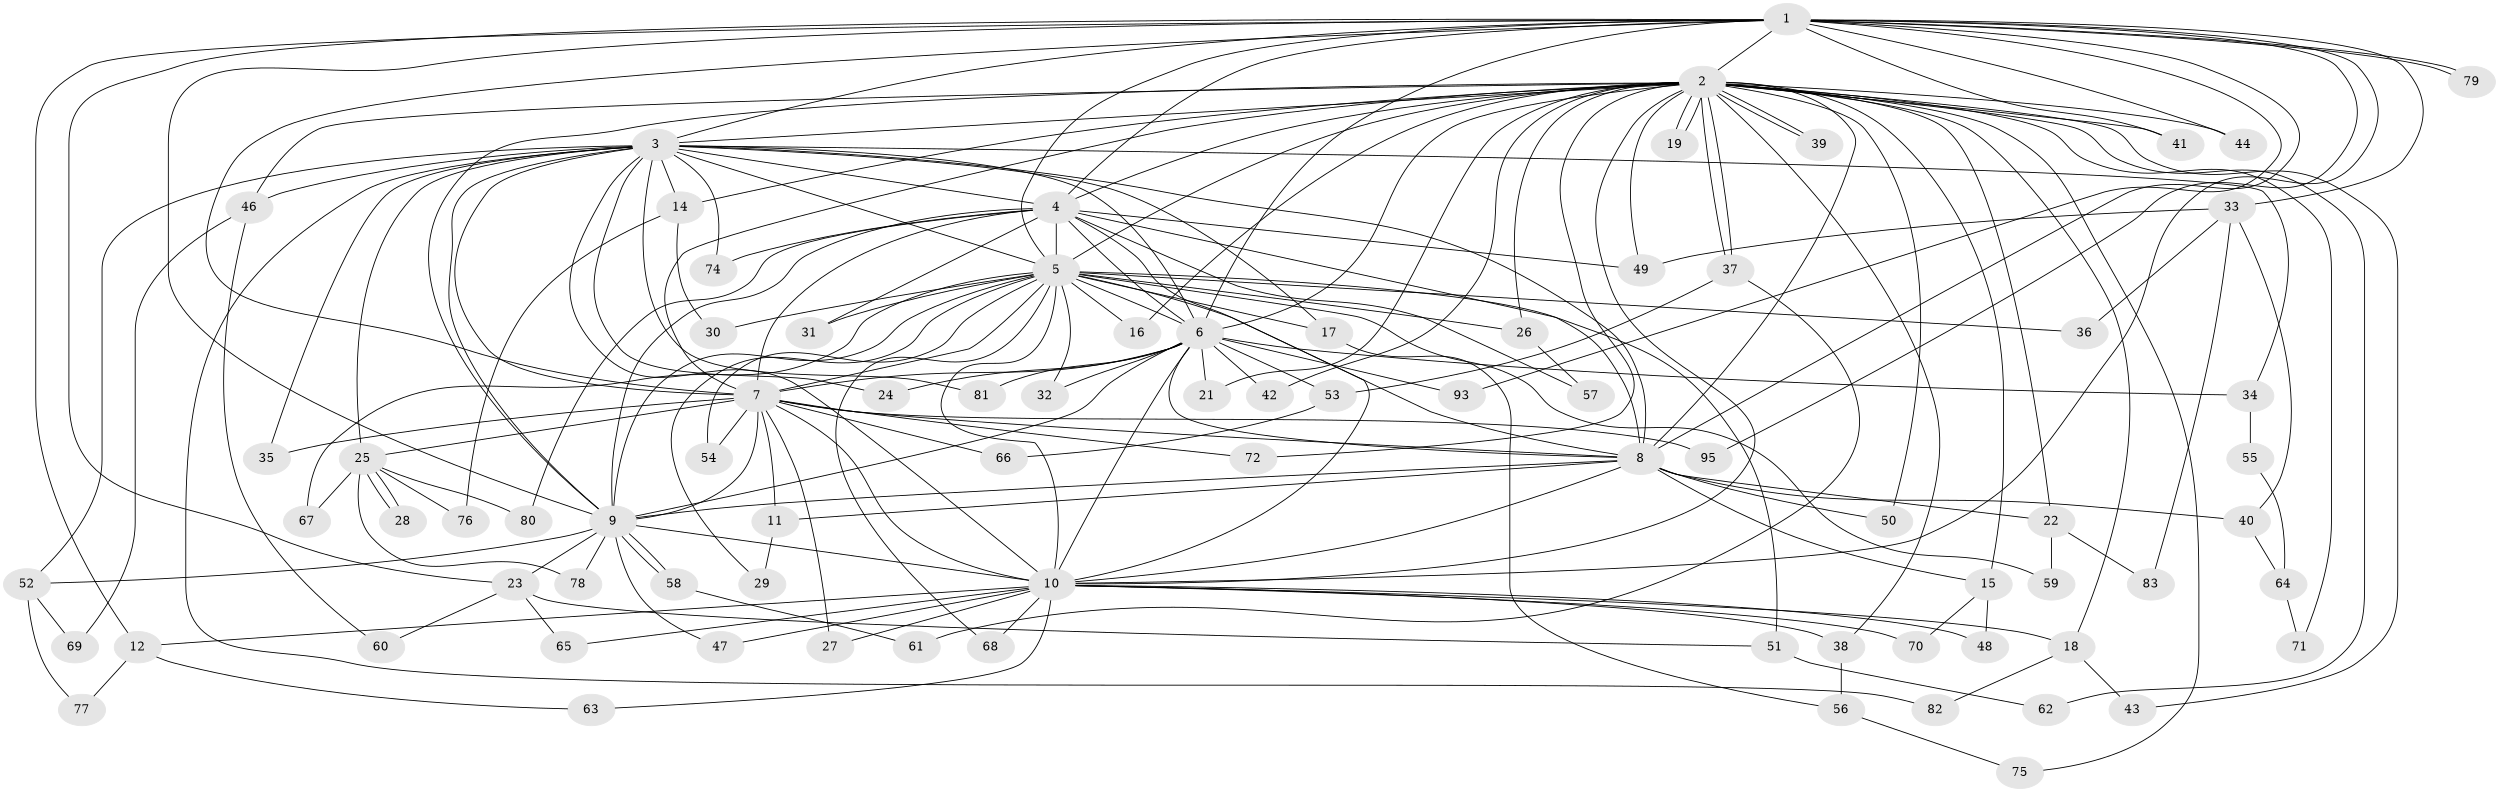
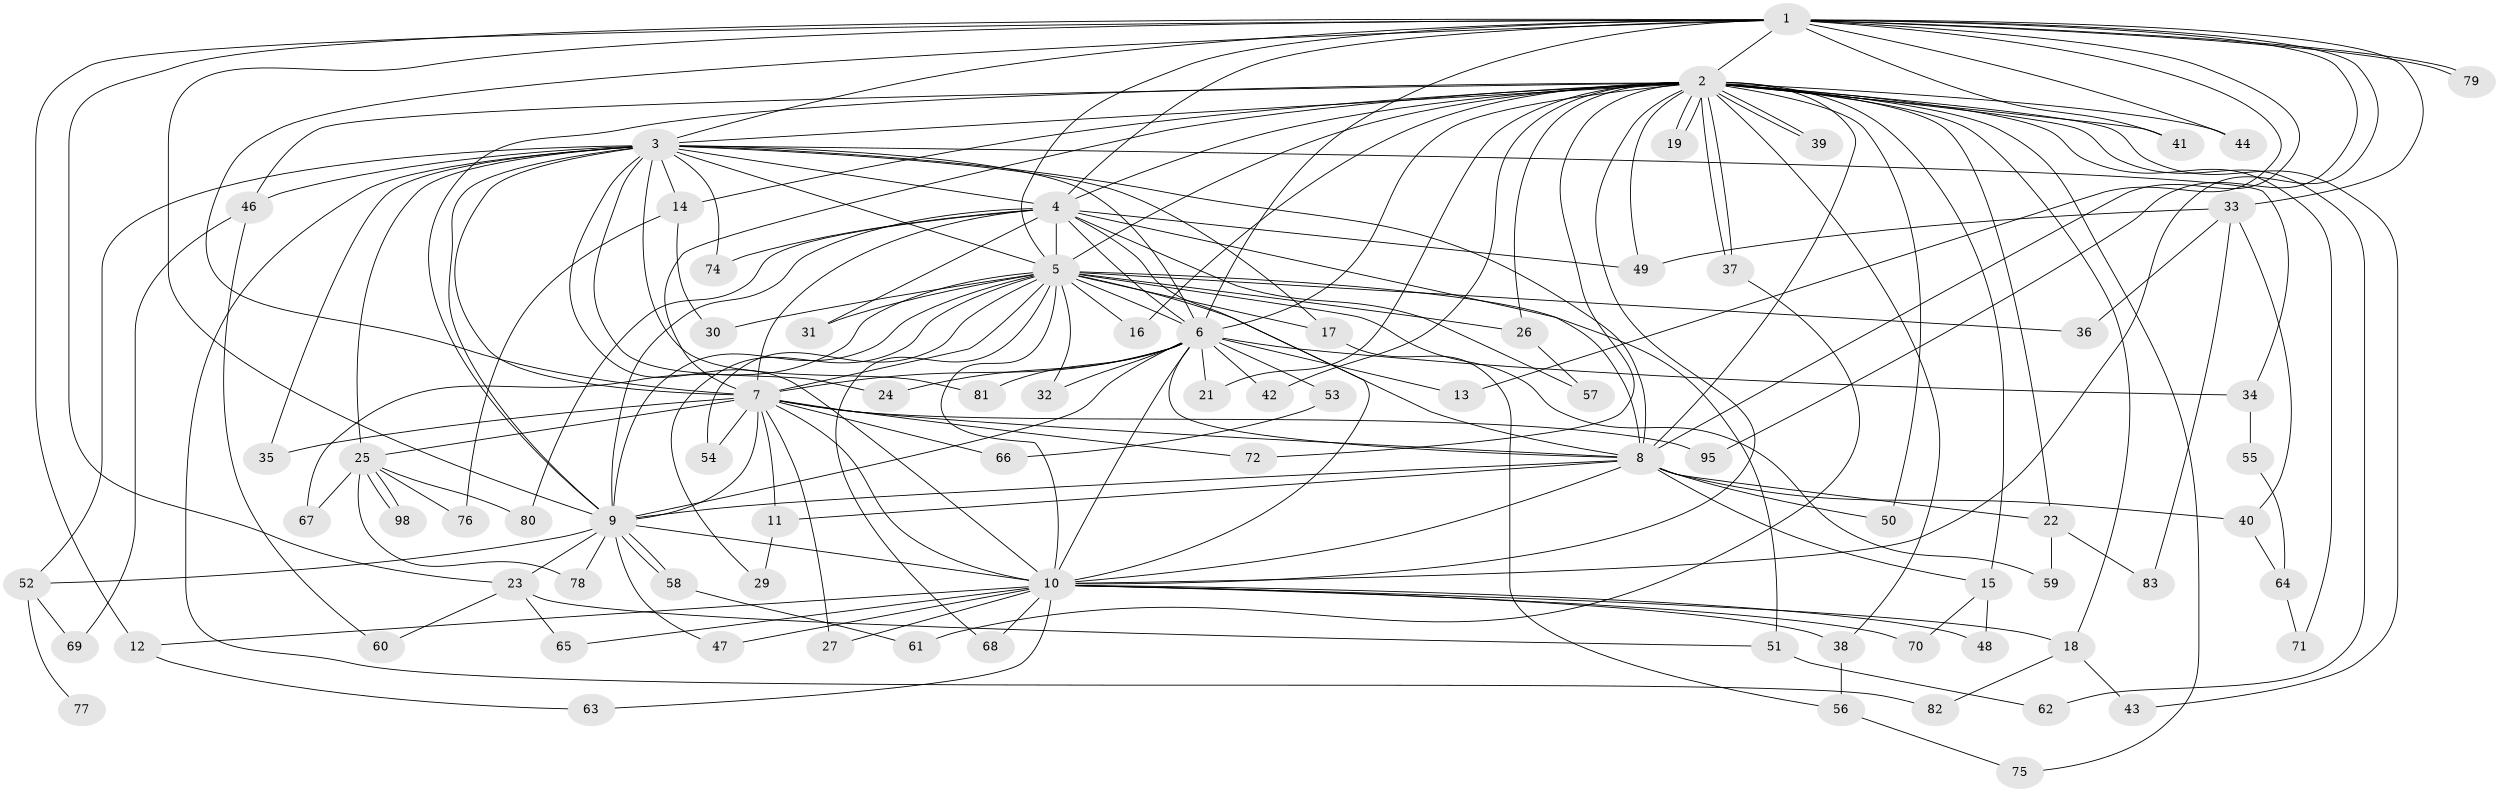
(1531, 356) -> none
(1462, 396) -> (1462, 396)
(403, 522) -> (403, 522)
(110, 679) -> none
